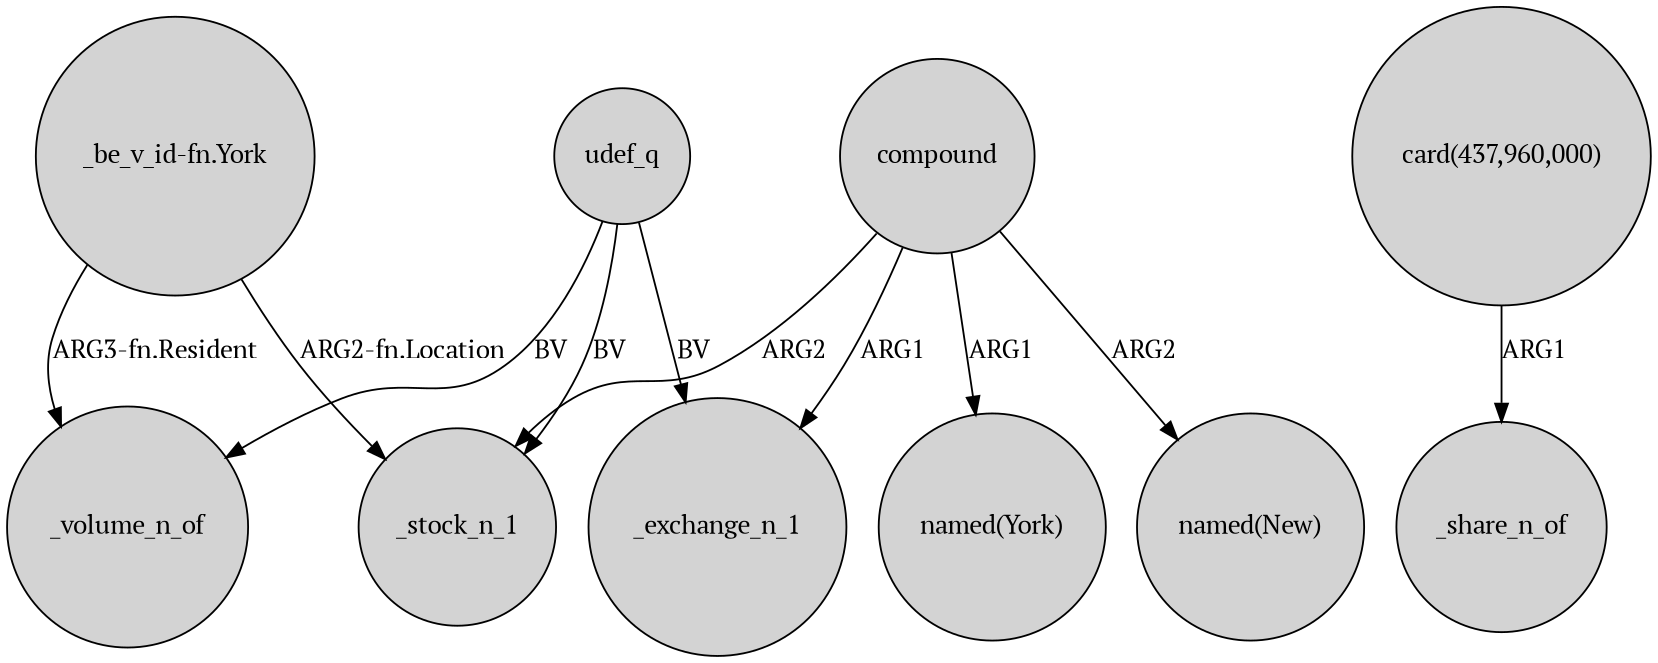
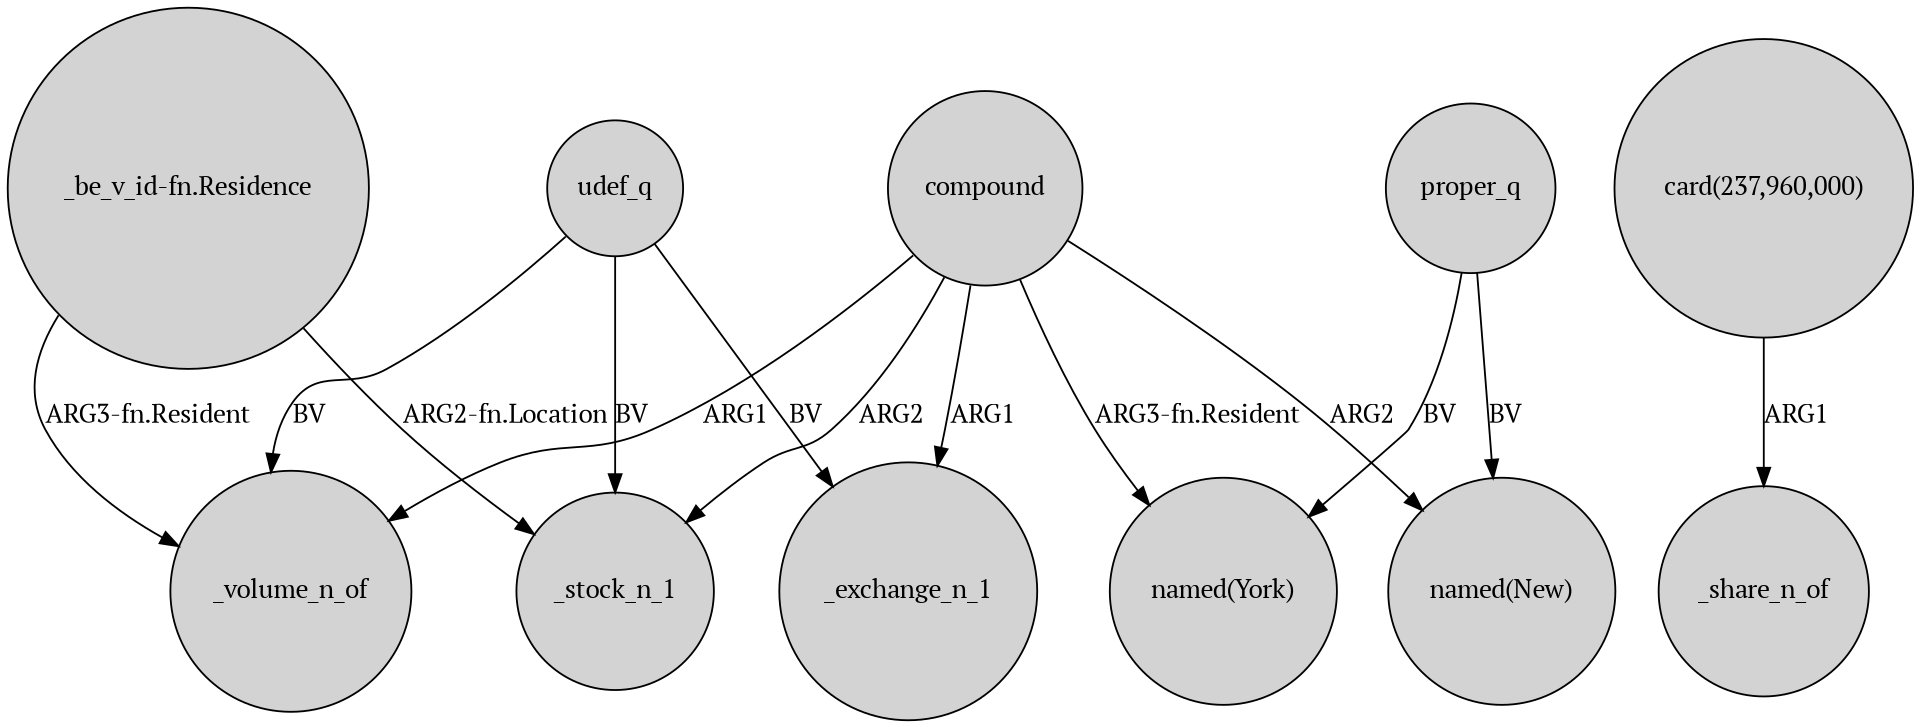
(175, 156) -> (188, 188)
(1502, 156) -> (1764, 188)
none -> (1471, 188)
(1001, 352) -> (1198, 416)
none -> (675, 418)
